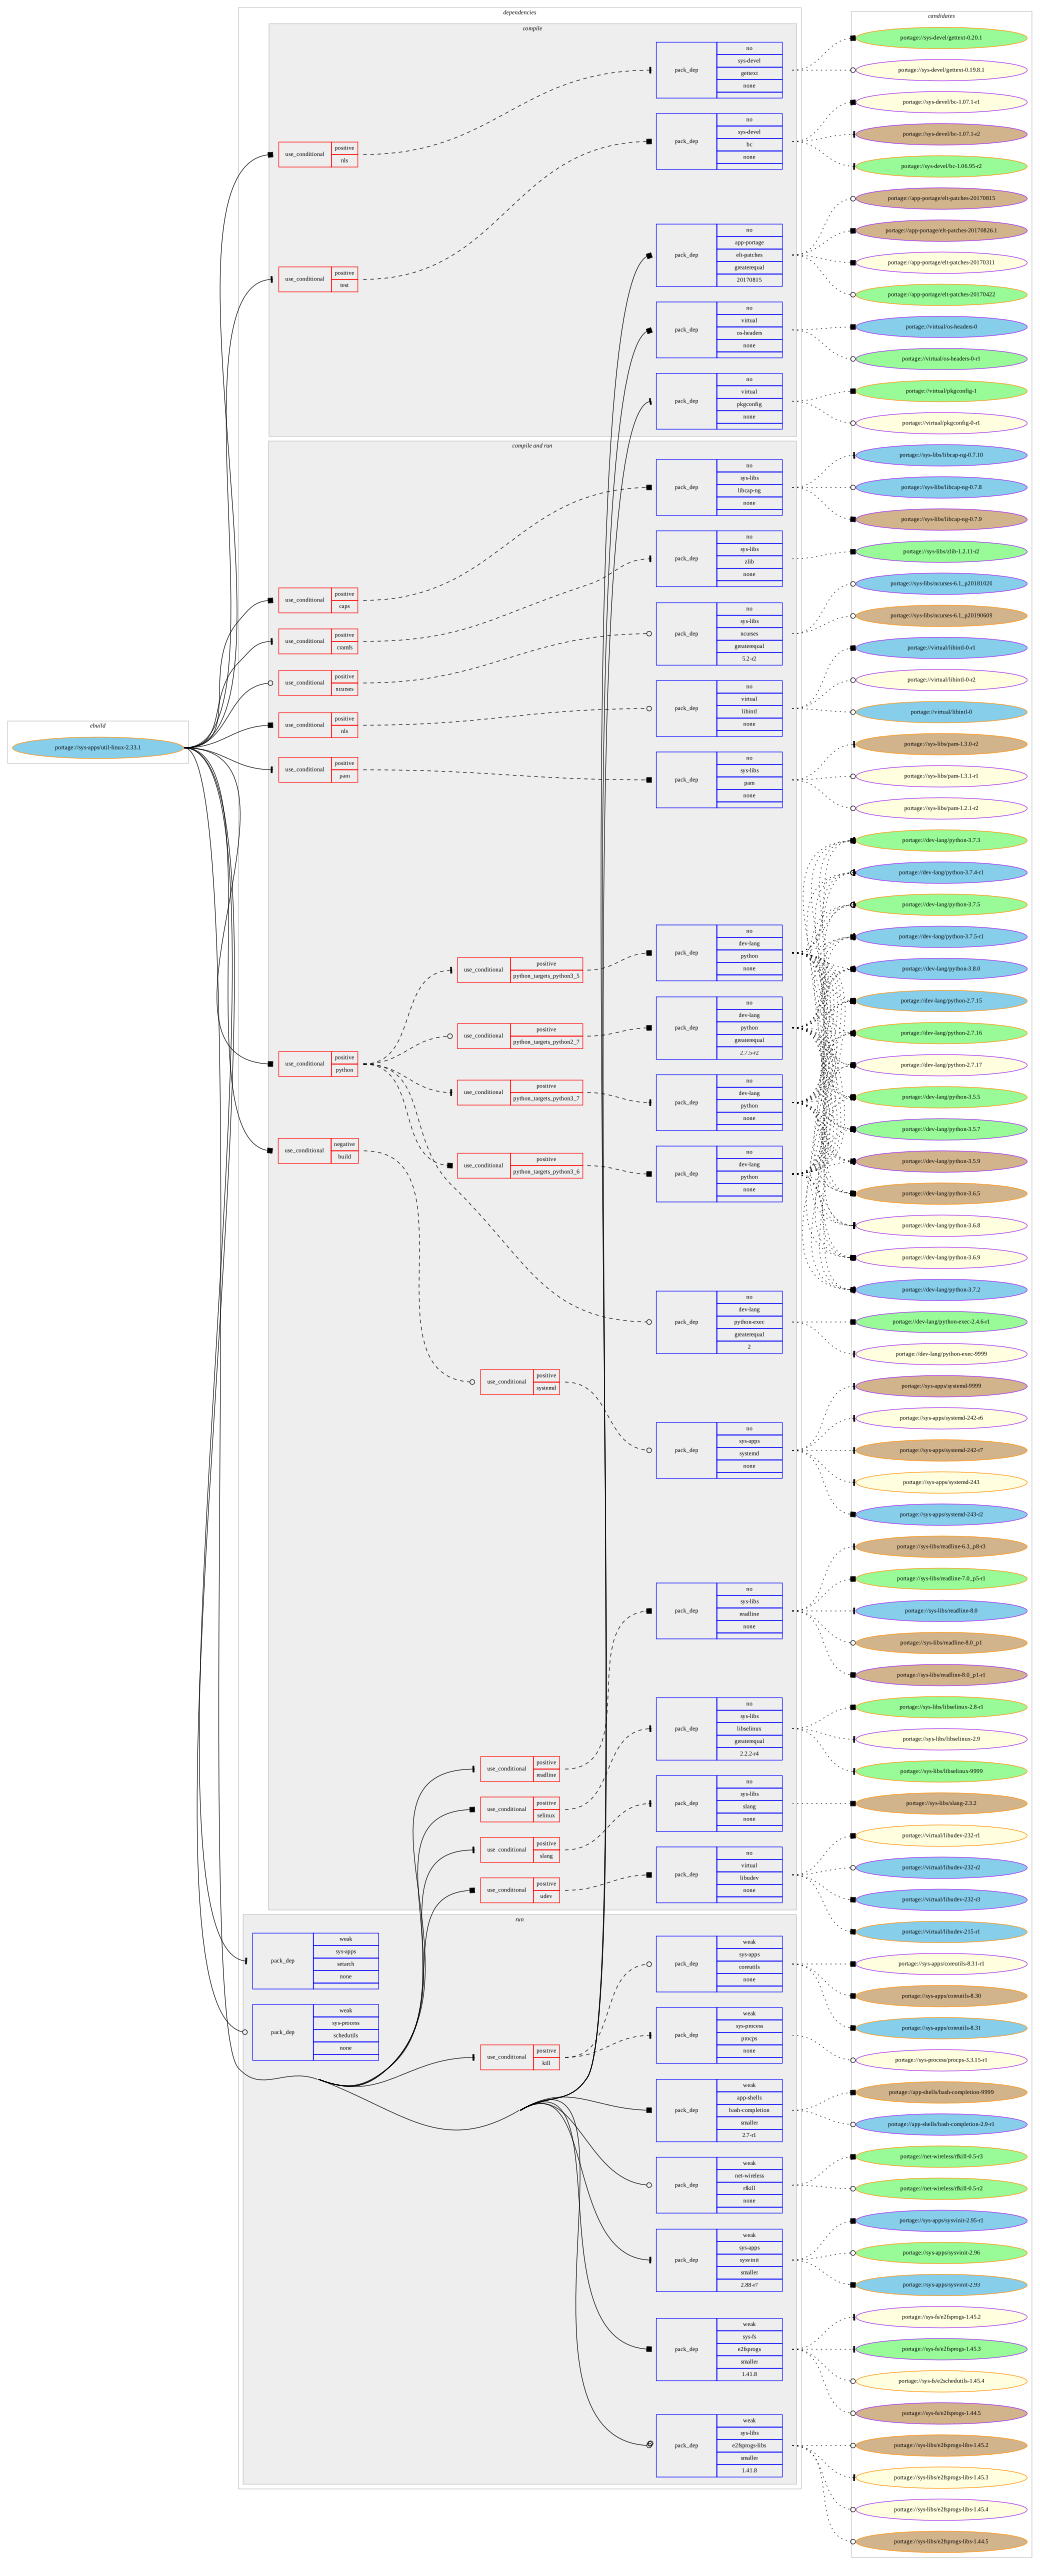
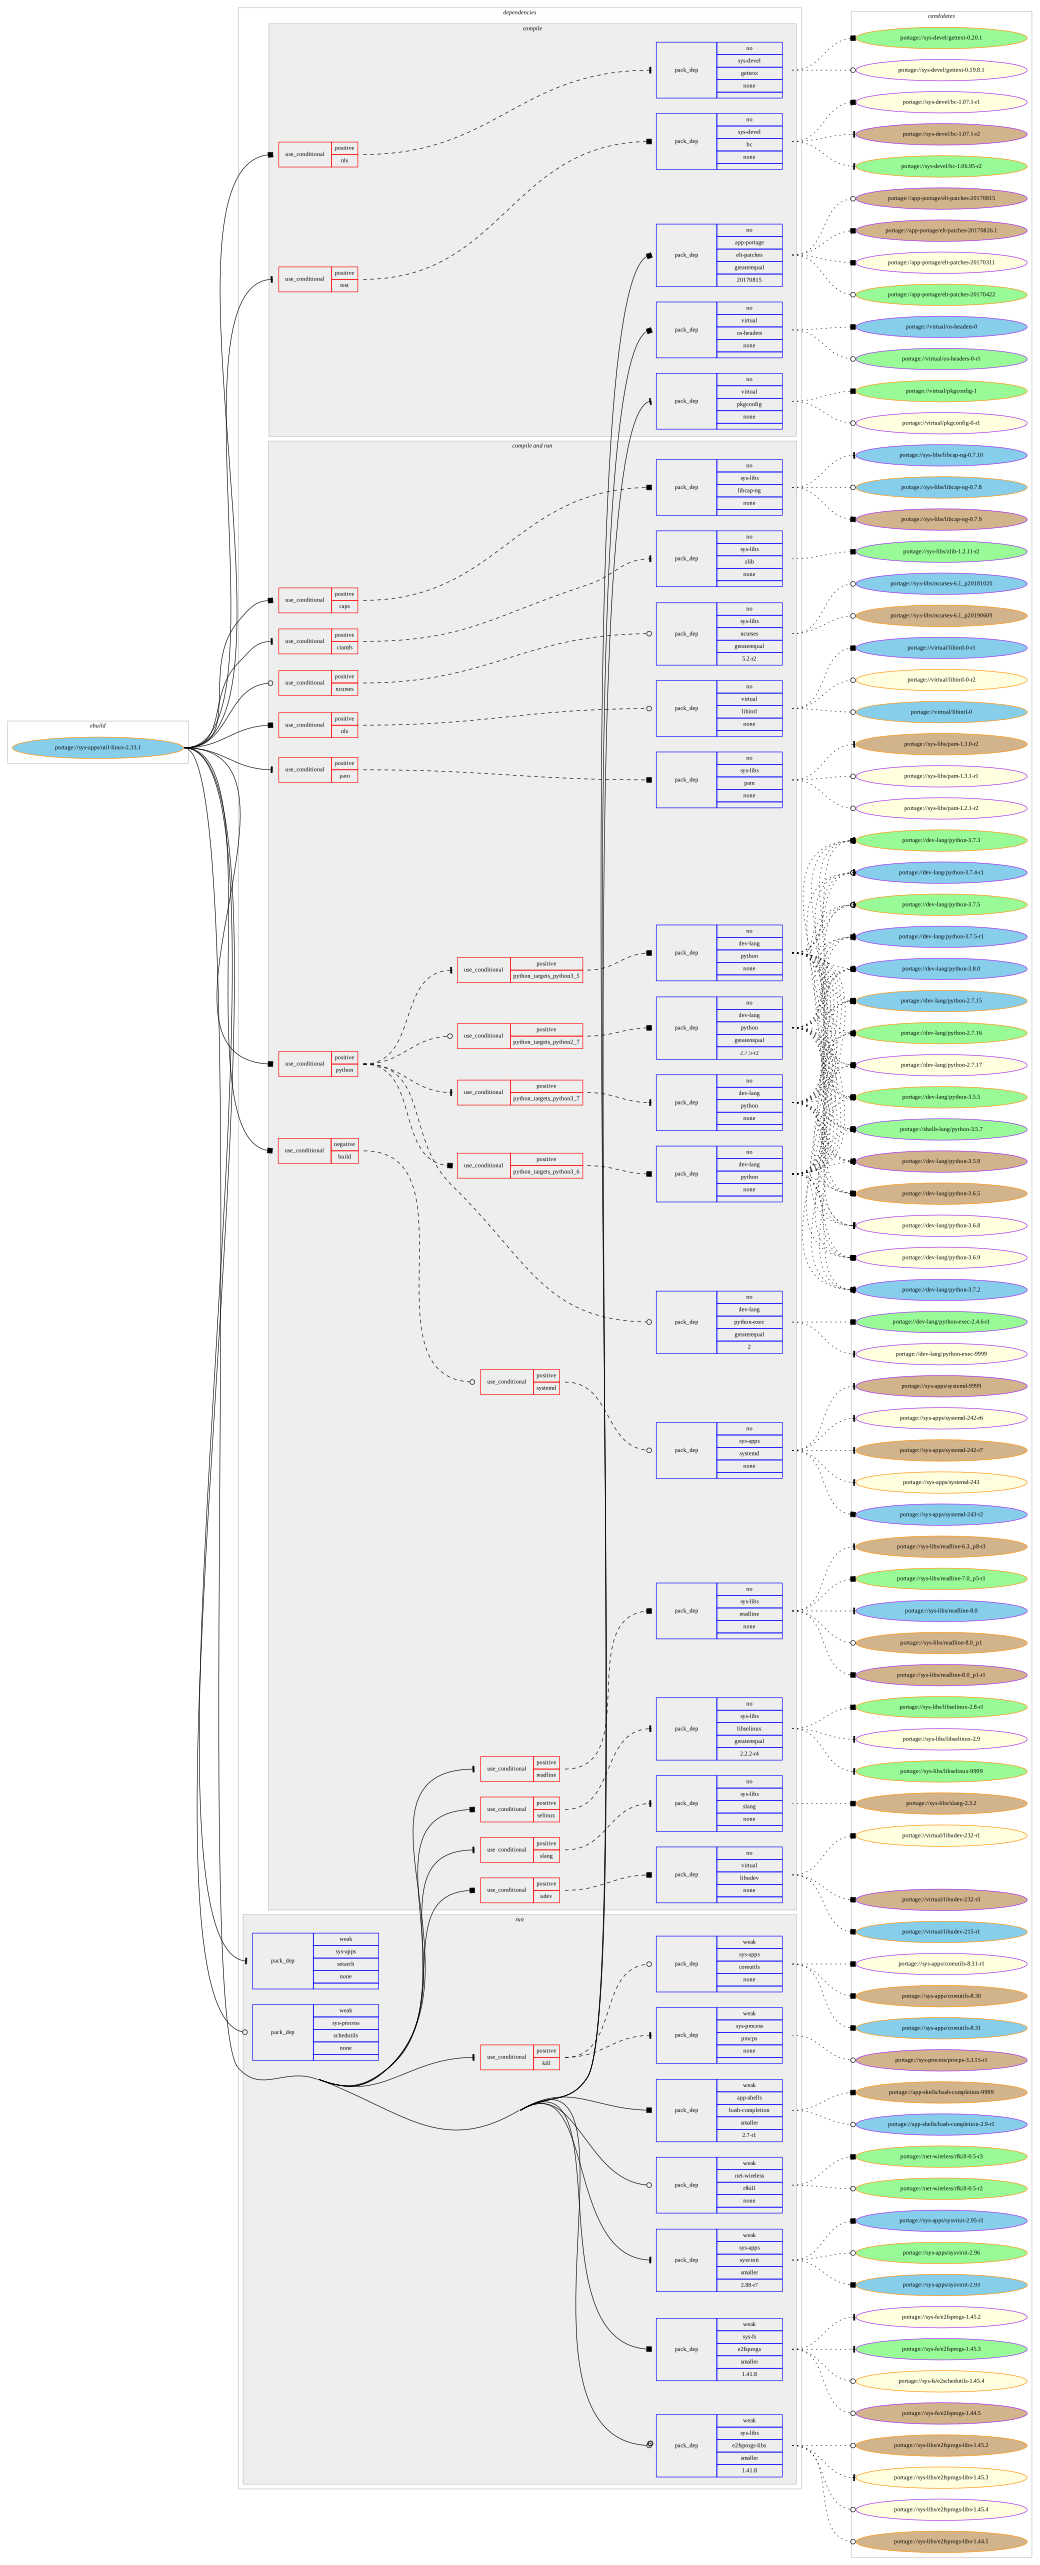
(942, 487) -> (942, 487)
(942, 680) -> (942, 680)
(942, 1129) -> (942, 1129)
(942, 1868) -> none
(942, 1900) -> (942, 1900)
(942, 2060) -> (942, 2060)
